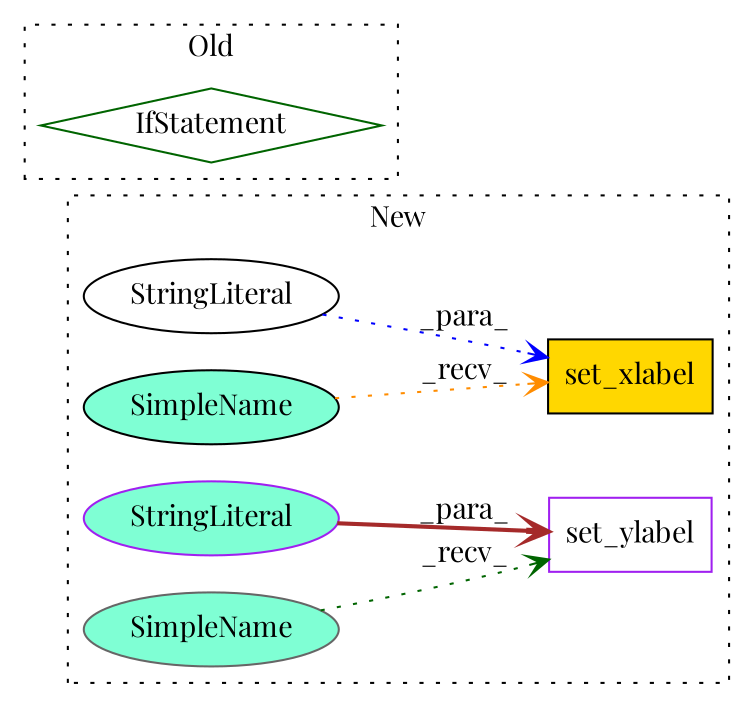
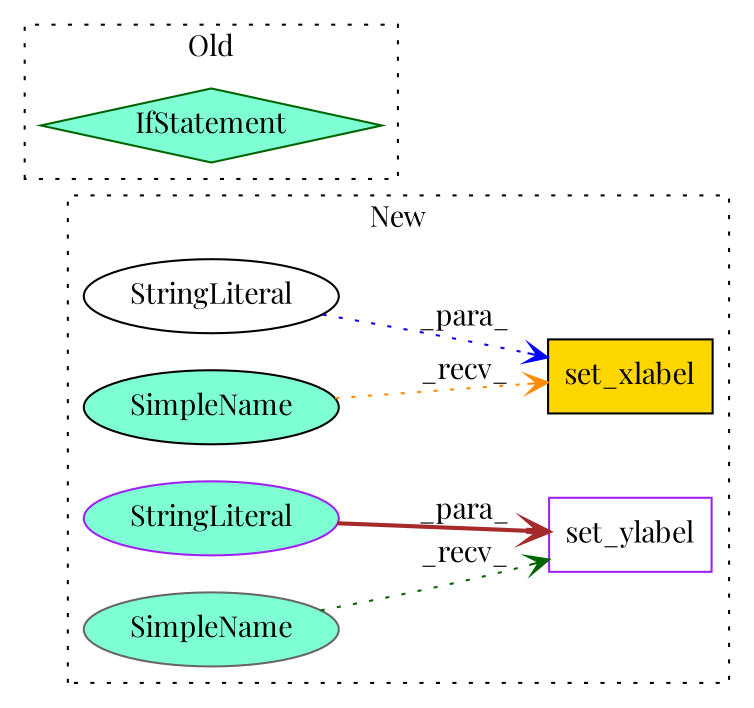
(211, 125) -> (211, 125)
